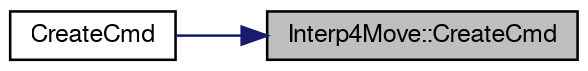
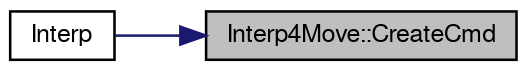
(93, 36) -> (62, 36)
